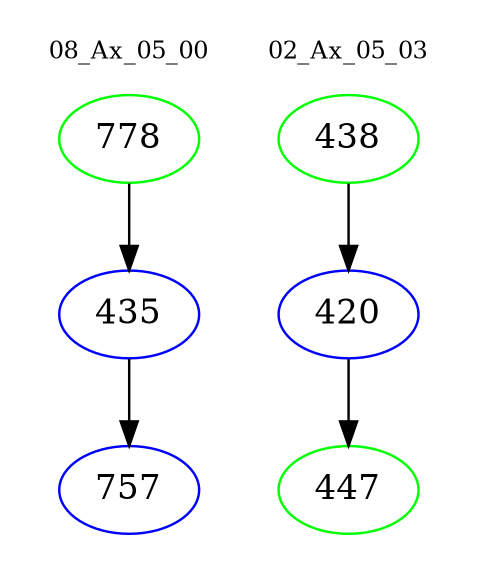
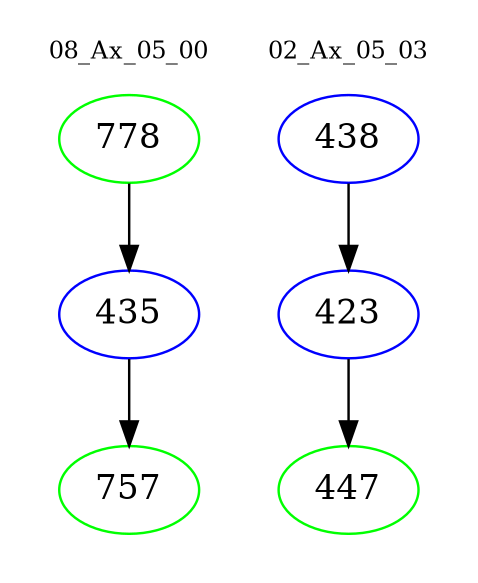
(349, 139) -> (349, 139)
(349, 314) -> (349, 314)
(129, 490) -> (129, 490)
